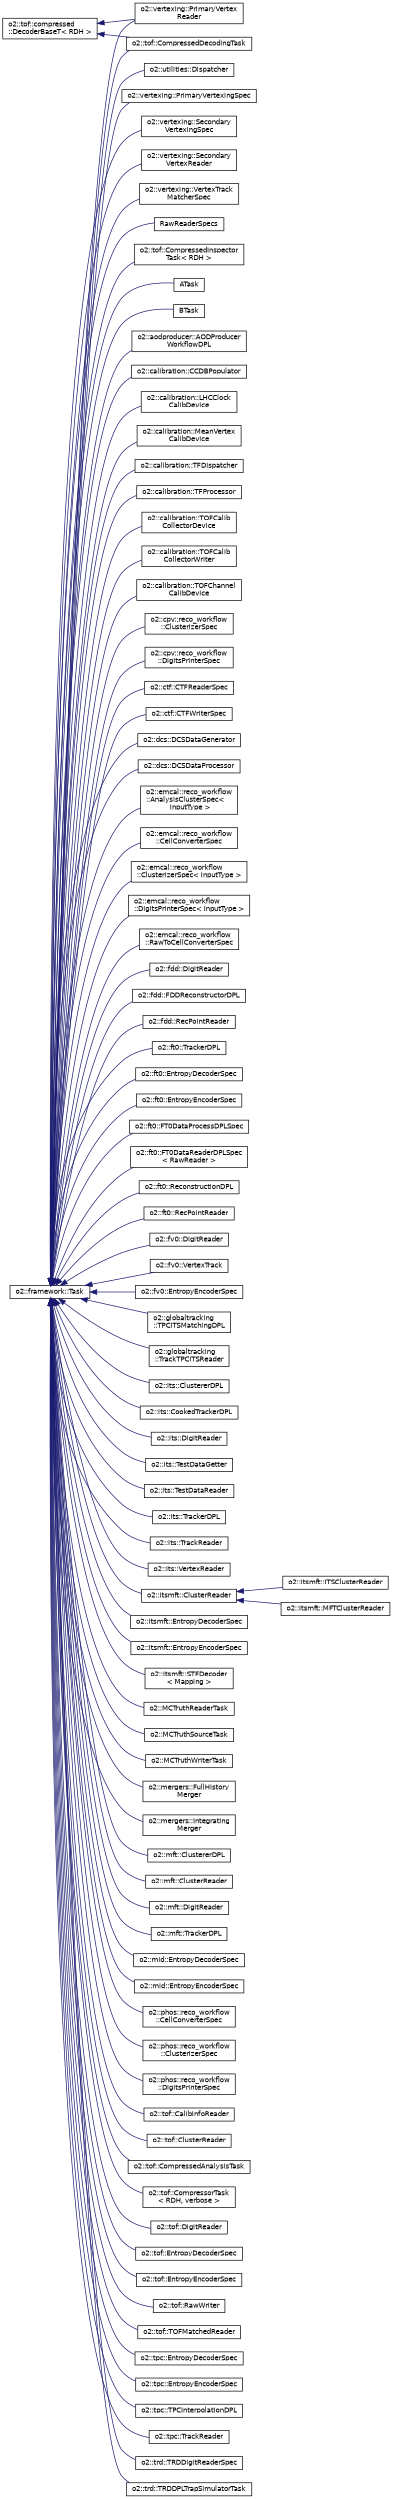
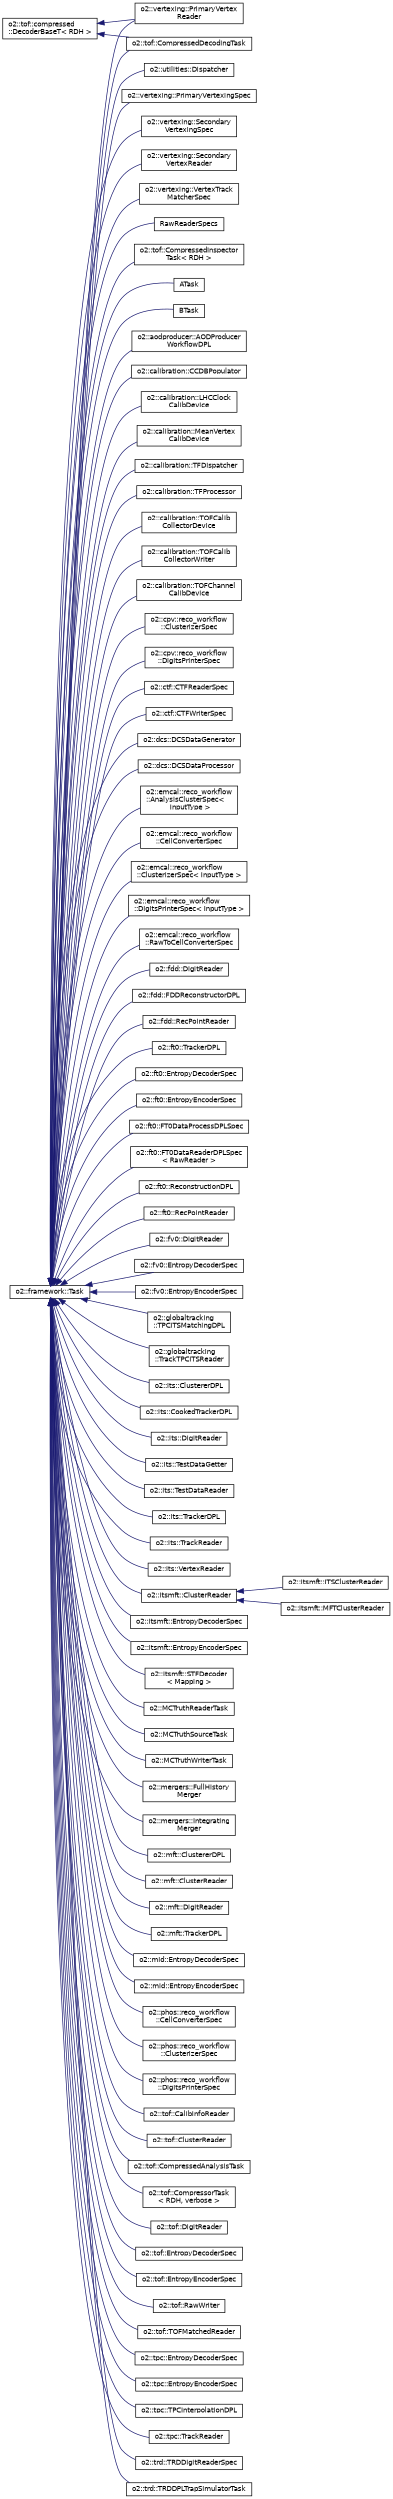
(189, 1266) -> (189, 1266)
